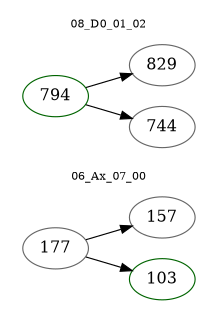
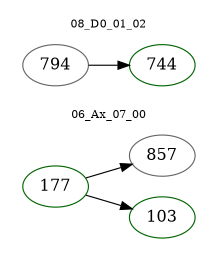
(162, 65) -> none
(56, 96) -> (56, 65)
(162, 127) -> (162, 65)
(162, 217) -> (162, 156)
(56, 248) -> (56, 187)
